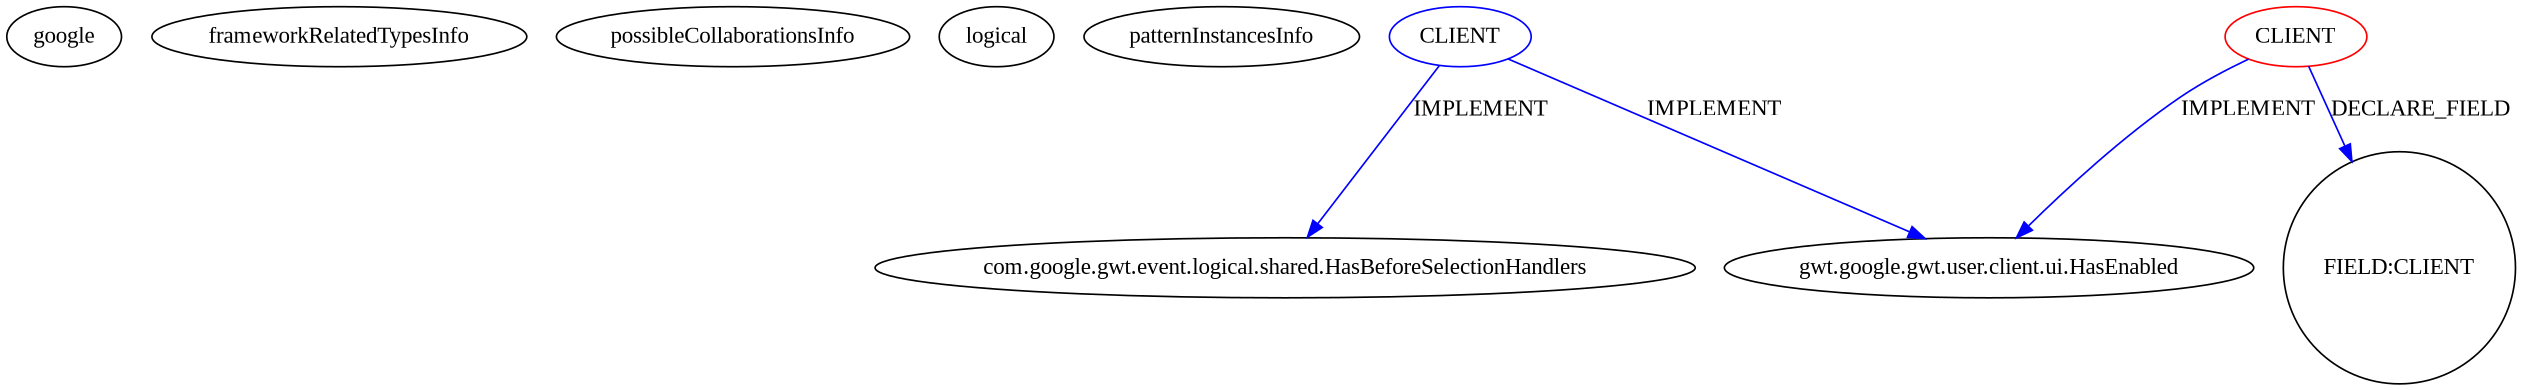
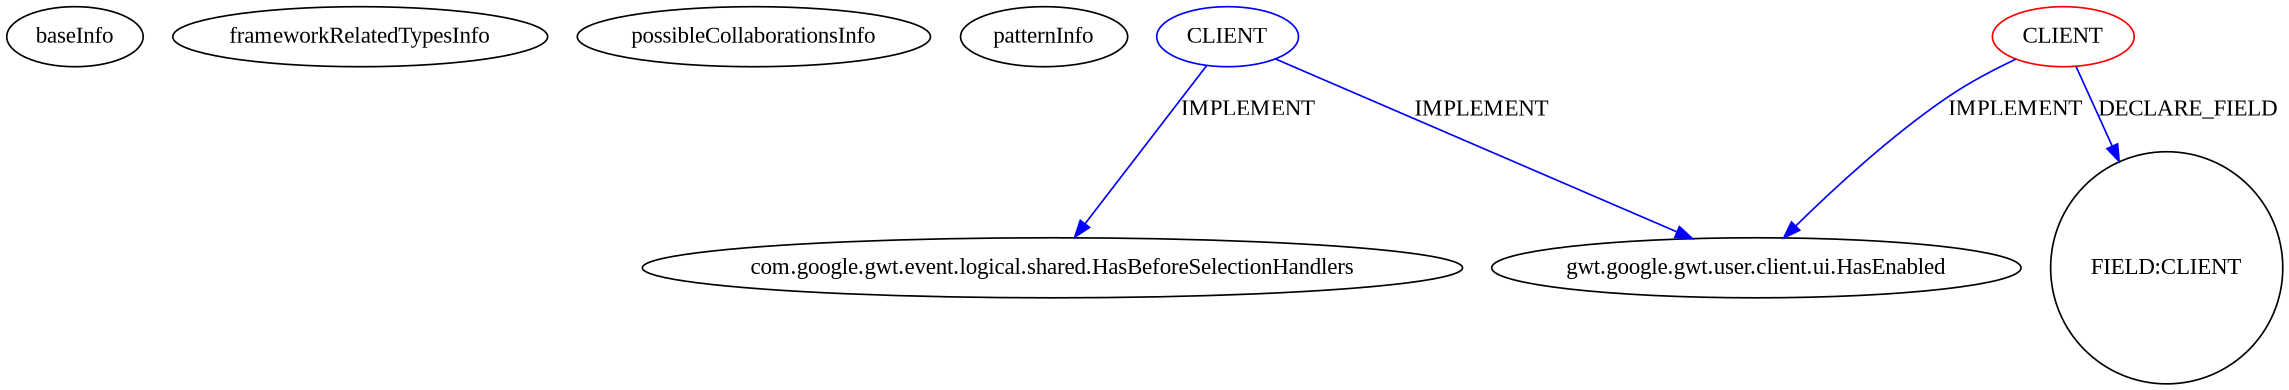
(64, 37) -> (75, 37)
(997, 37) -> (1044, 37)
(1222, 37) -> none
